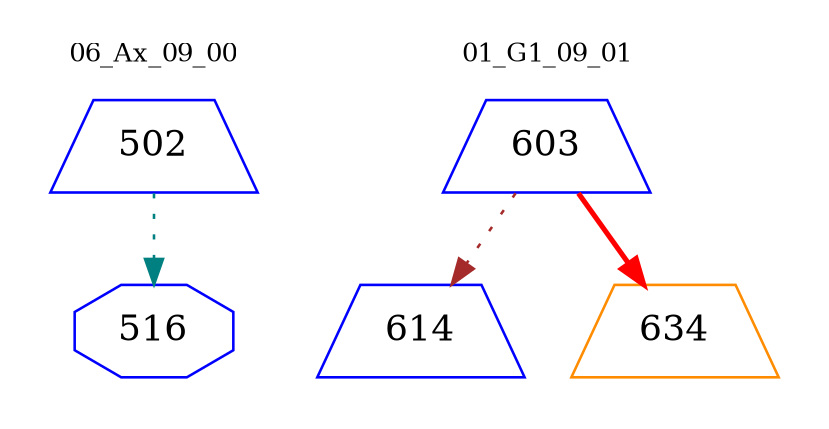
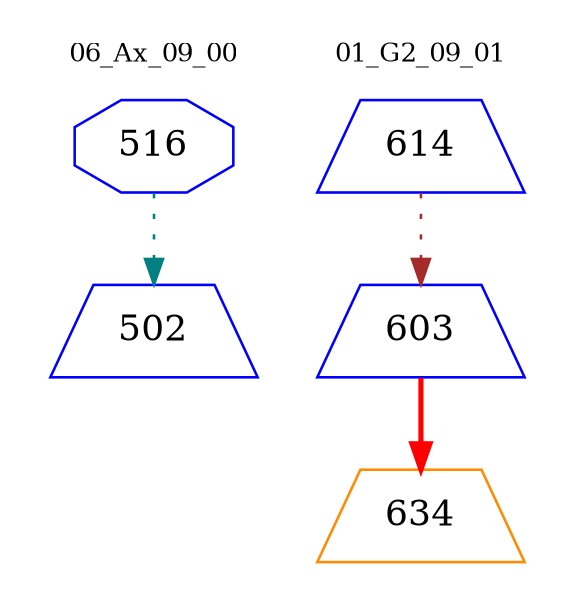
(548, 55) -> (421, 55)
(154, 226) -> (154, 226)
(491, 228) -> (421, 226)
